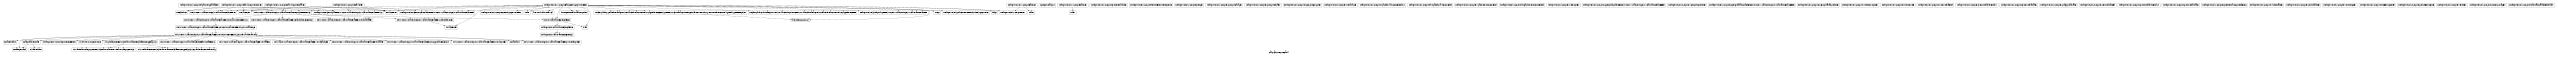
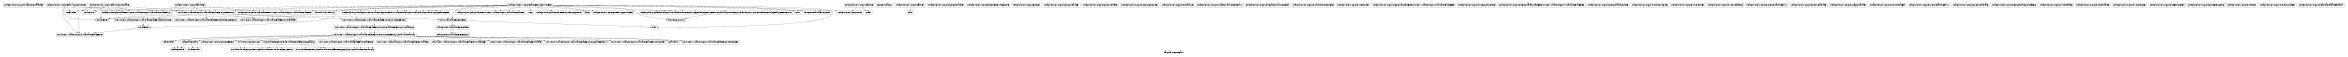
(1522, 5) -> none
(446, 8) -> (212, 16)
(276, 9) -> (117, 31)
